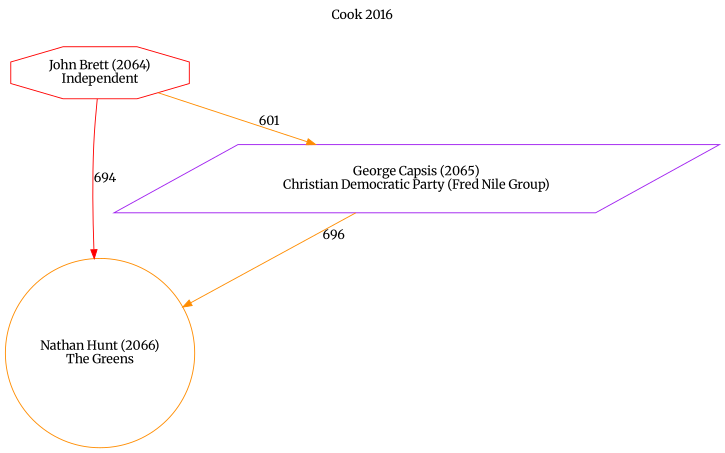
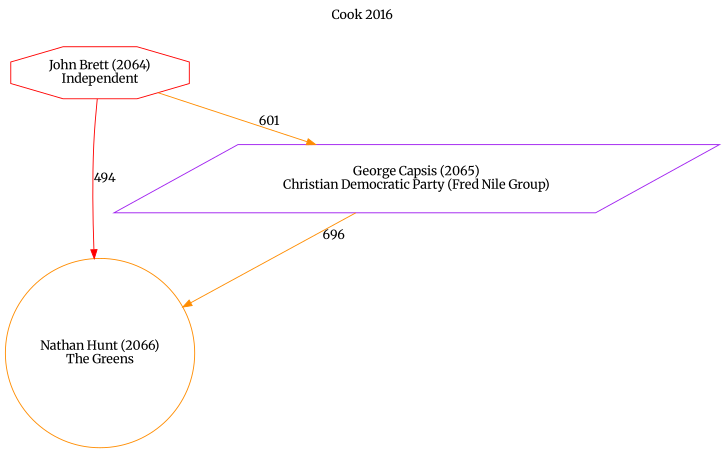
(105, 179) -> (105, 179)
